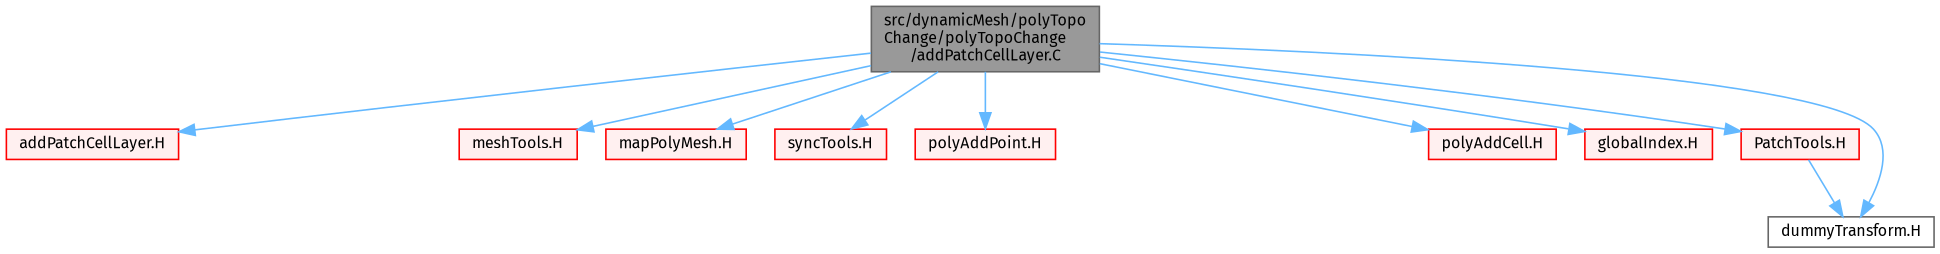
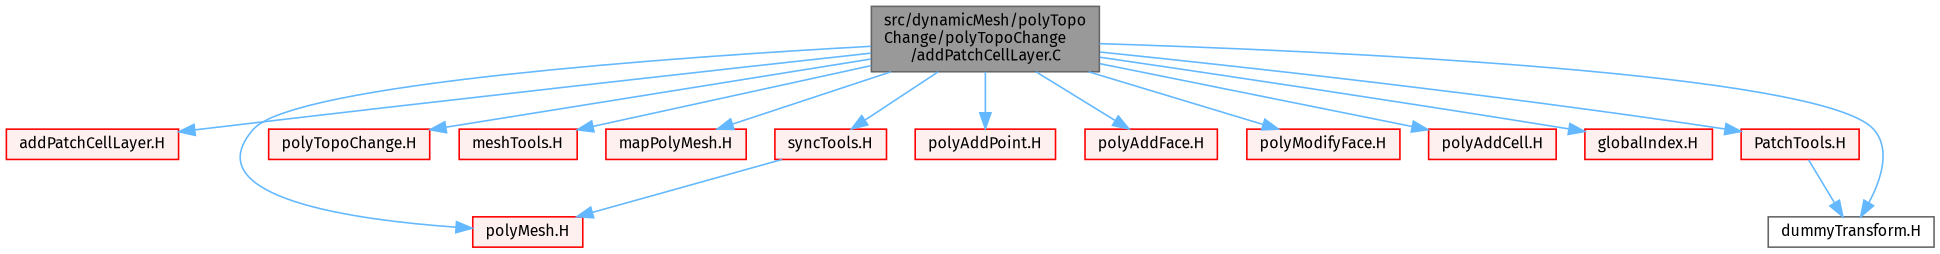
none -> (349, 144)
none -> (1151, 144)
none -> (1323, 144)
none -> (528, 232)
